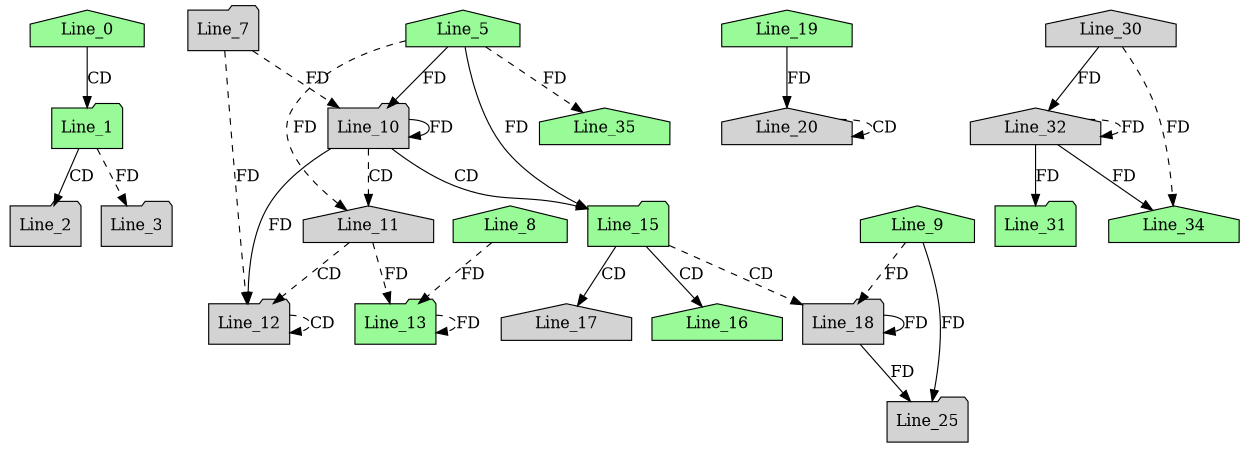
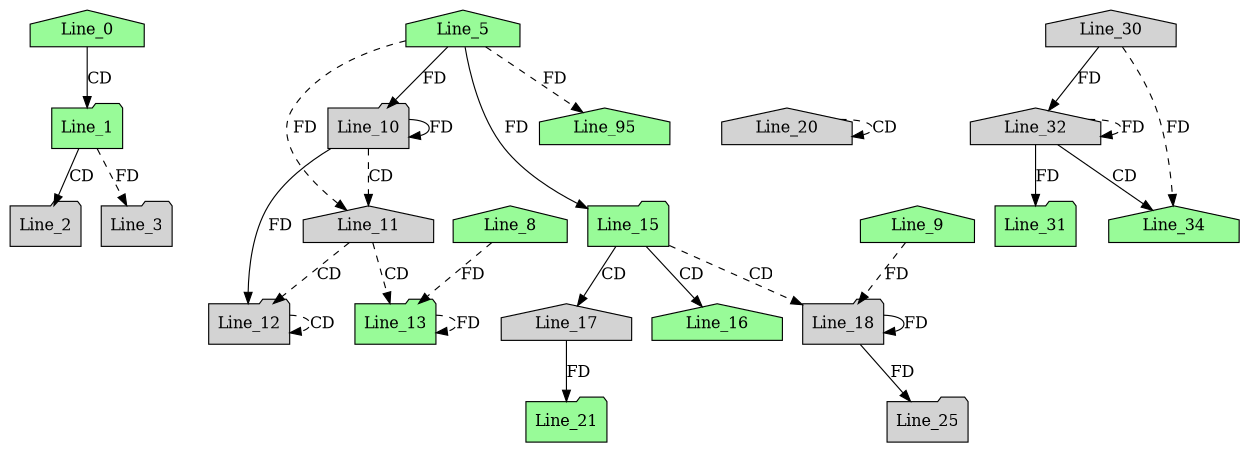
(223, 30) -> none
(787, 30) -> none
(605, 128) -> (605, 128)
(1124, 177) -> (1124, 177)
(479, 193) -> none
(397, 275) -> (397, 275)
(940, 315) -> none
none -> (566, 422)
